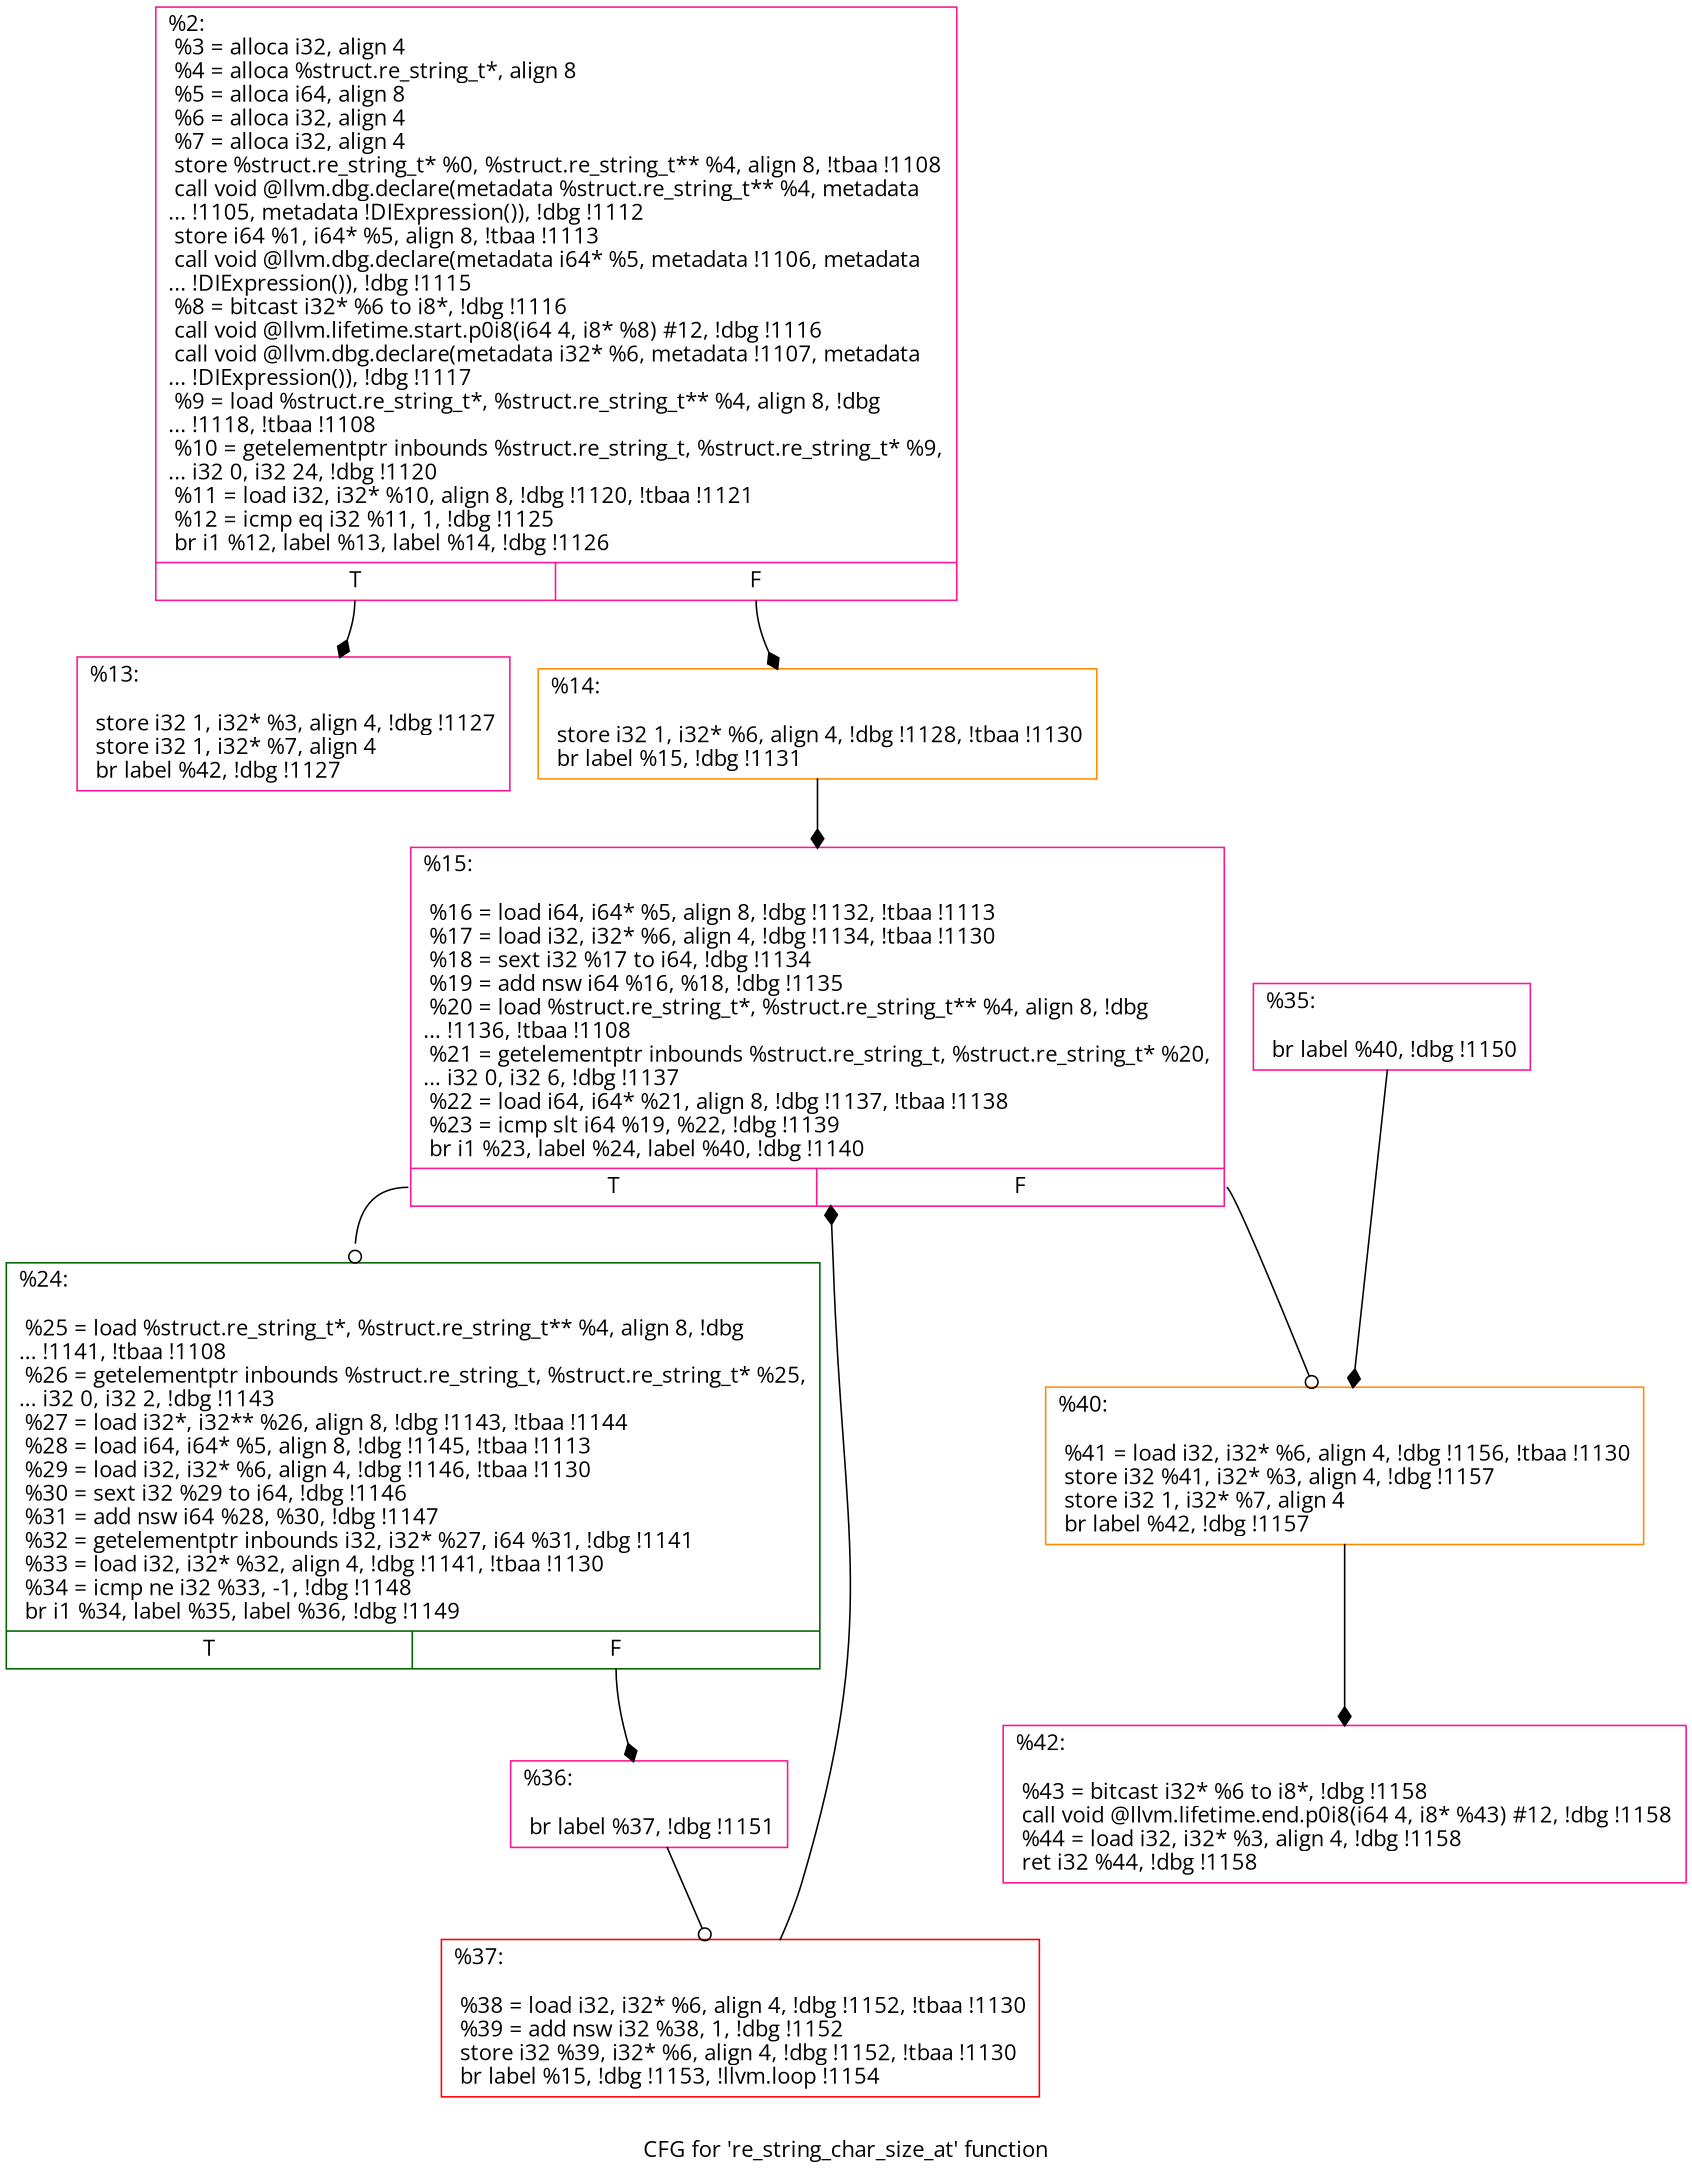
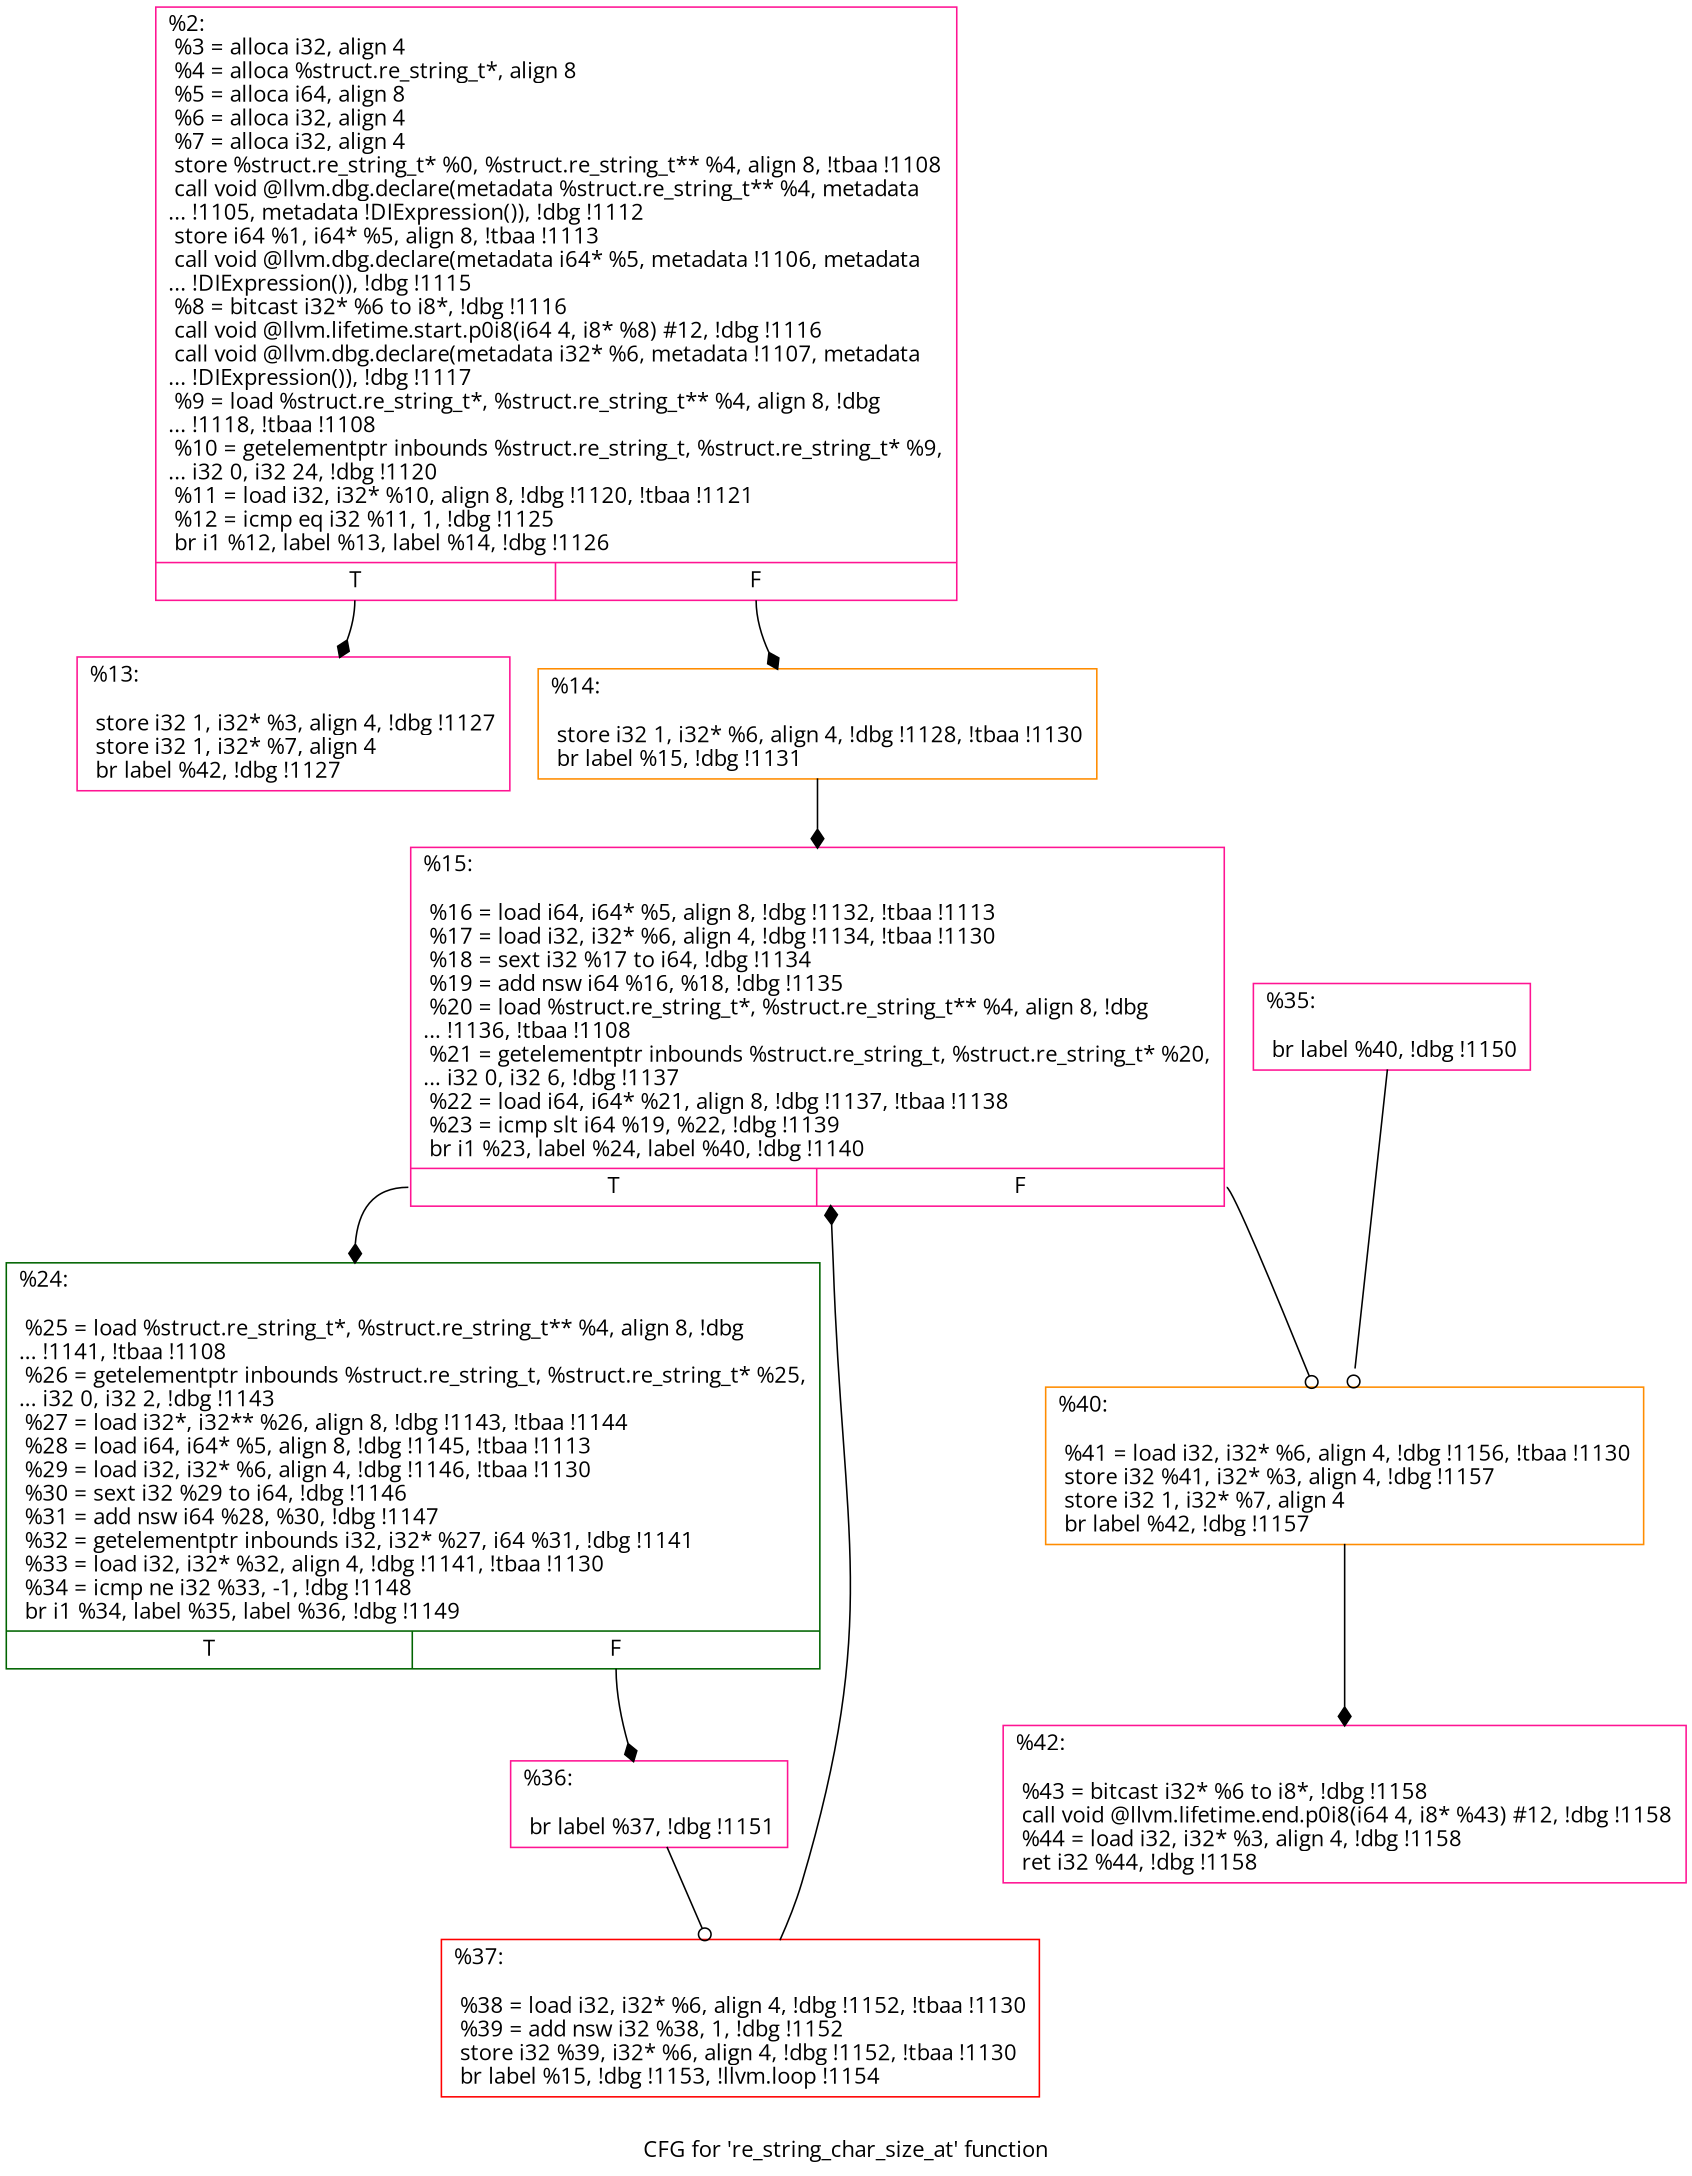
(369, 1203) -> (369, 1203)
(1371, 1219) -> (1371, 1219)
